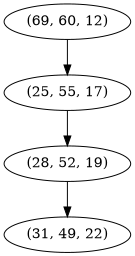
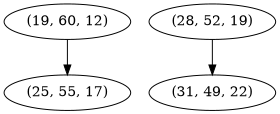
(67, 22) -> (67, 22)
(67, 123) -> none
